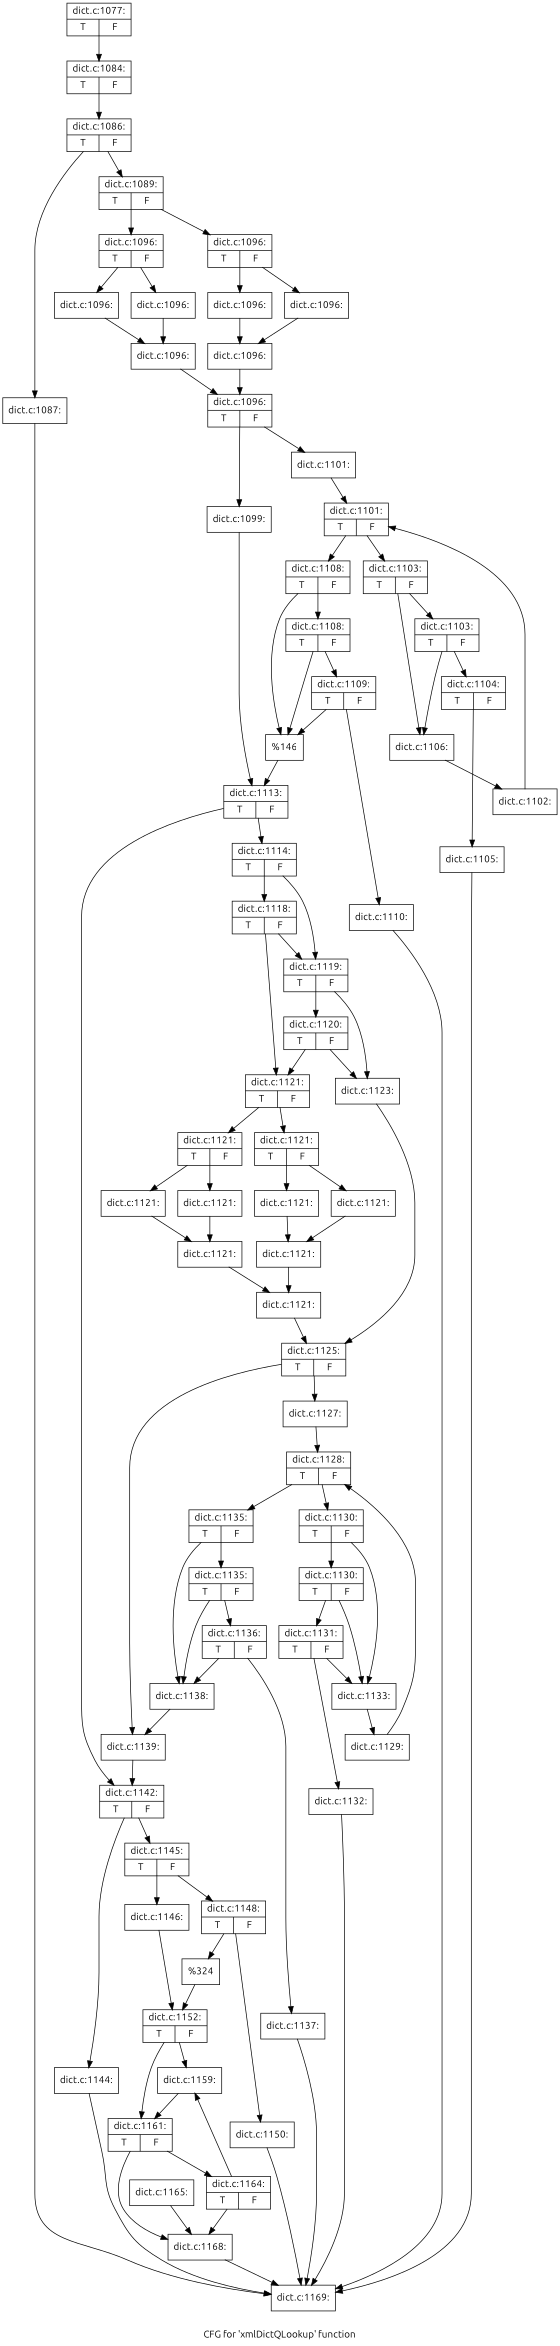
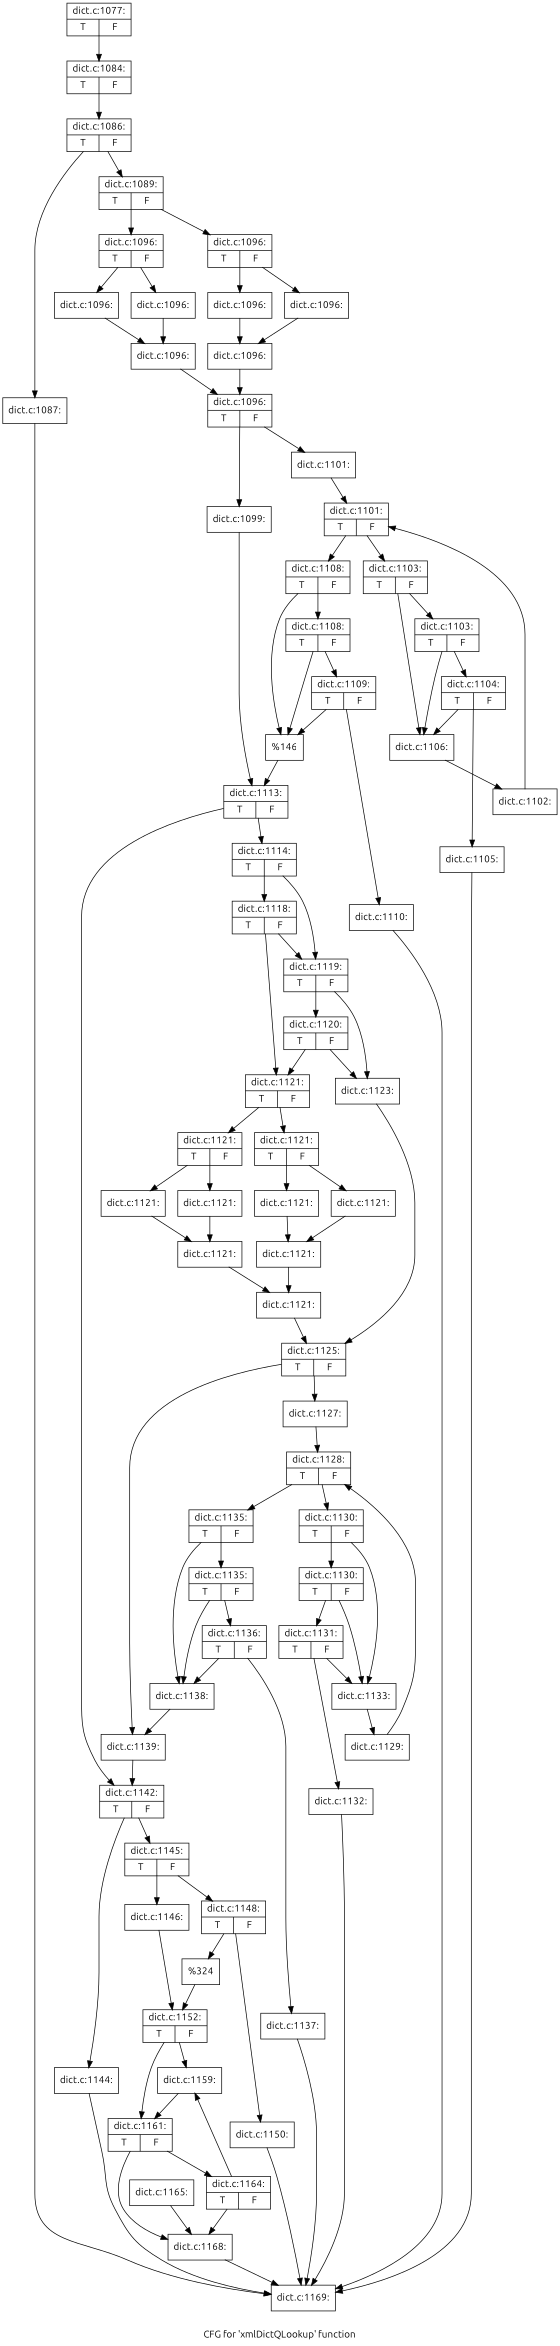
none -> (448, 719)
